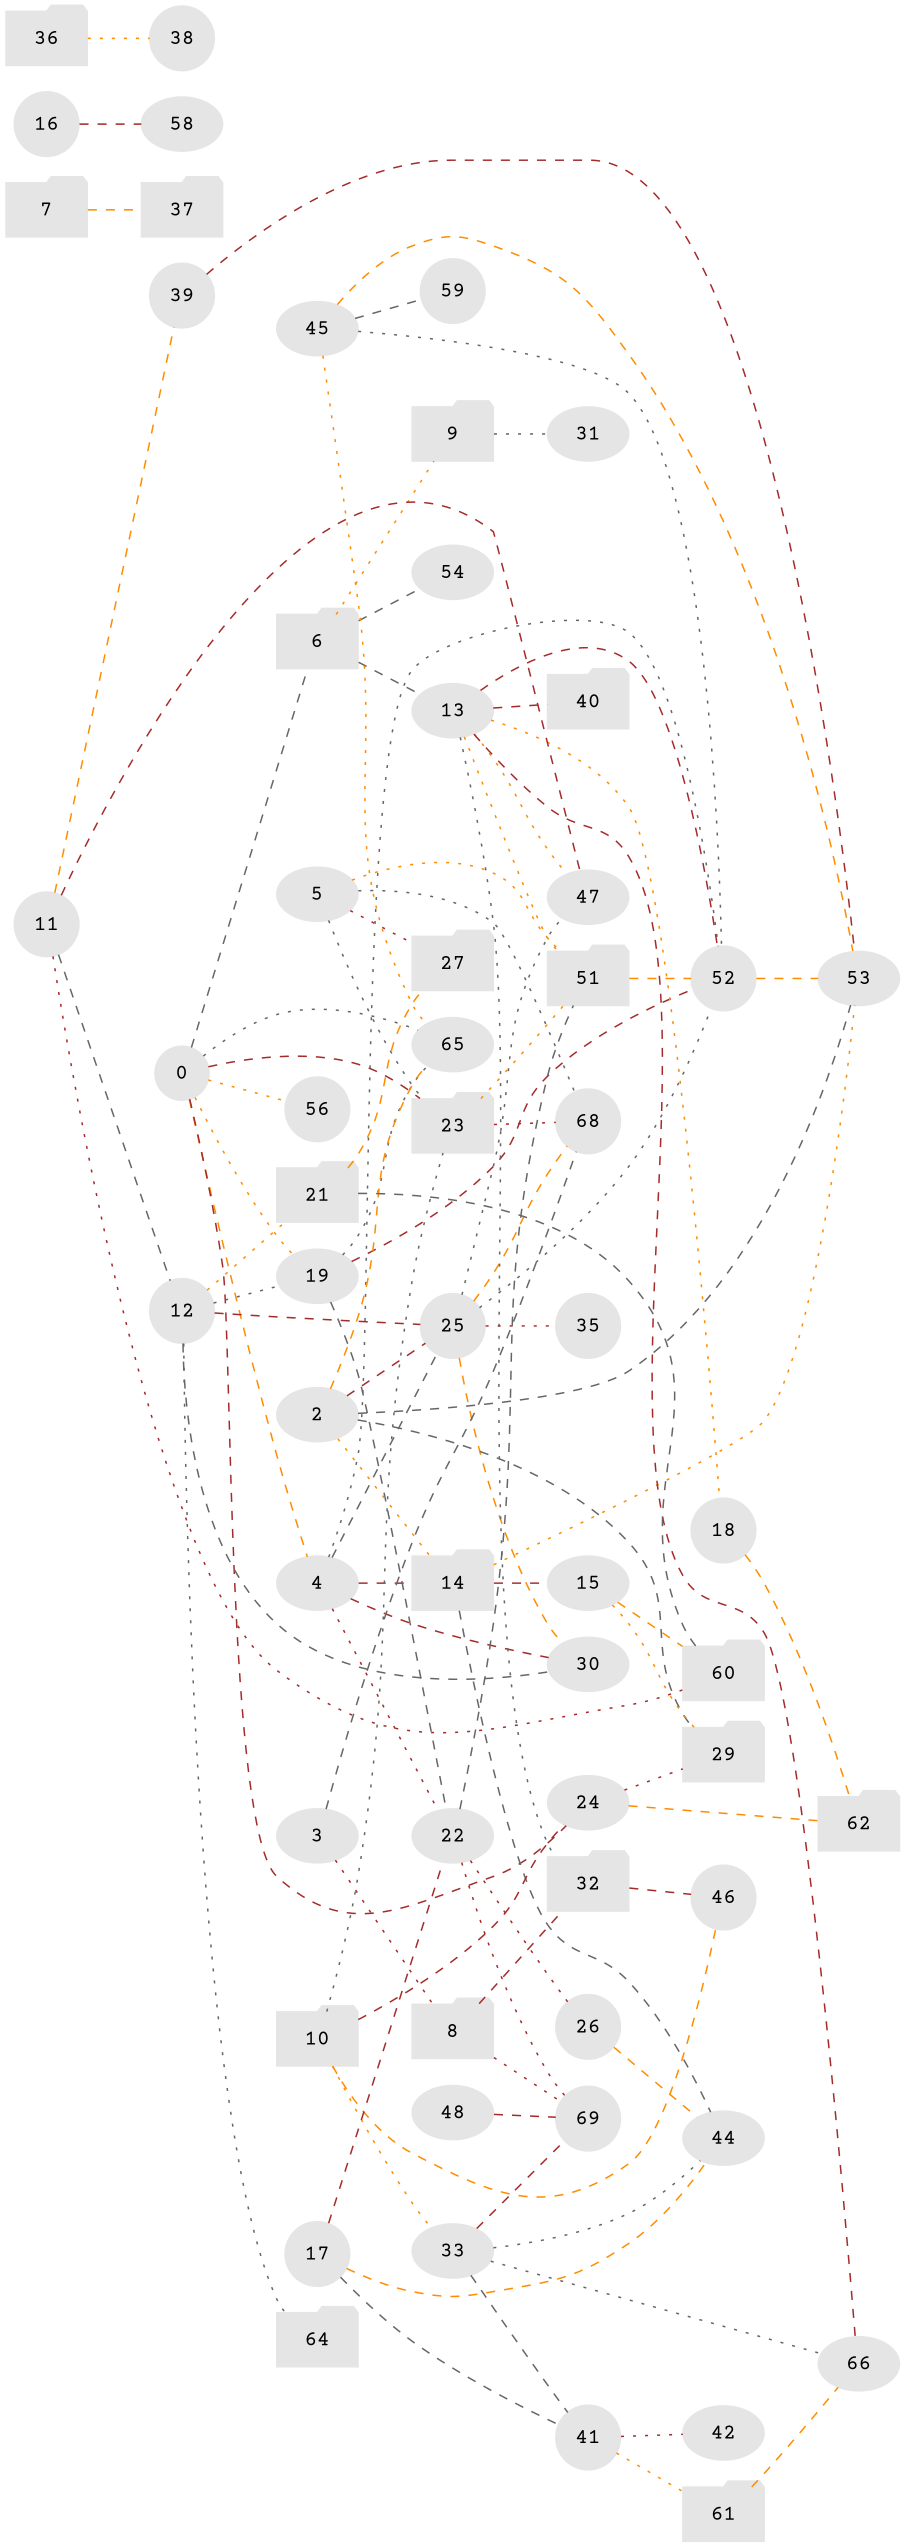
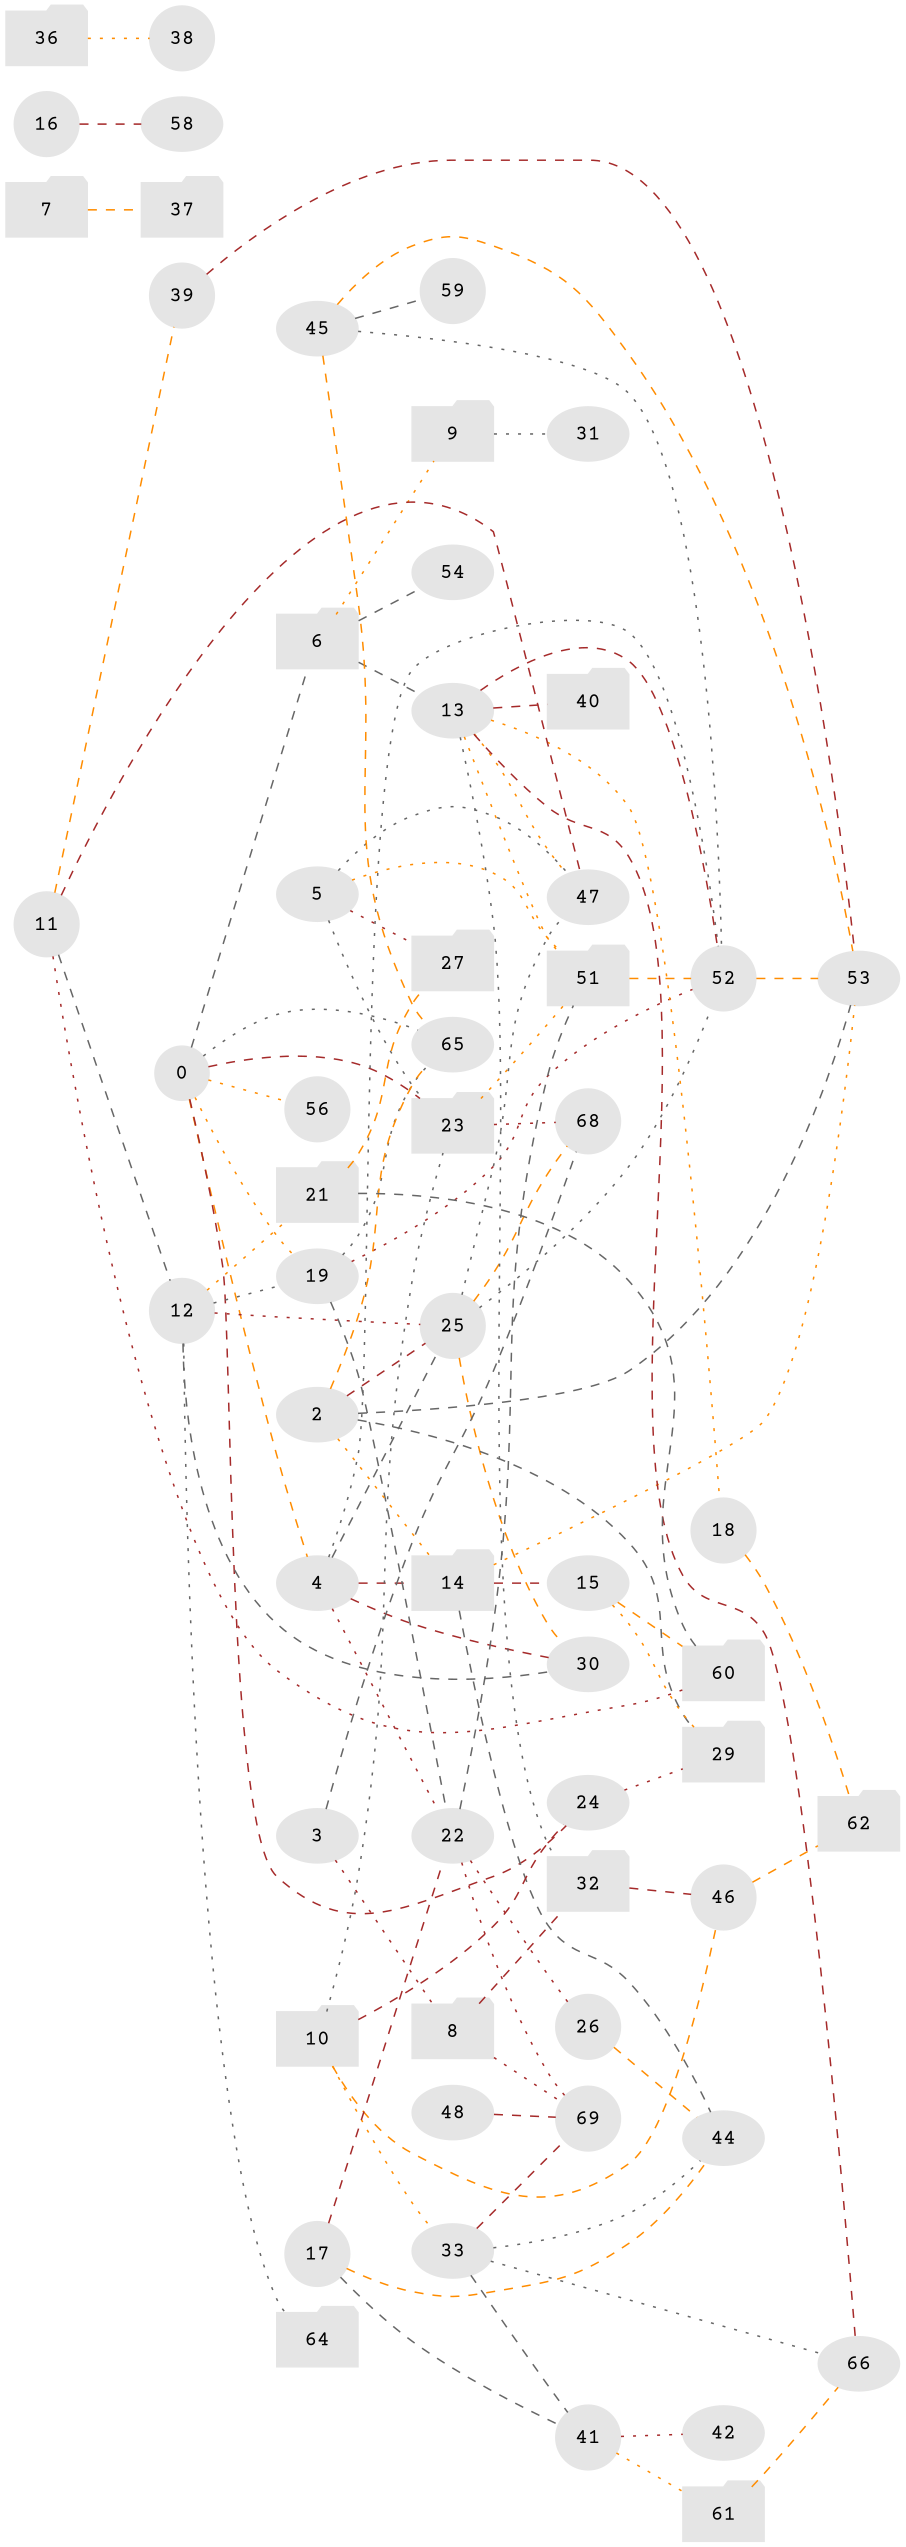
(365, 694) -> (365, 694)
(507, 942) -> (454, 807)
(524, 1111) -> (524, 1111)
(317, 1319) -> (317, 1319)
(588, 1326) -> none
(723, 1813) -> (785, 1864)
